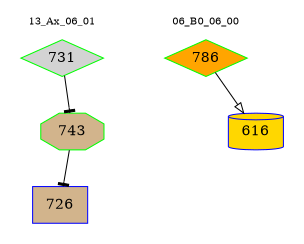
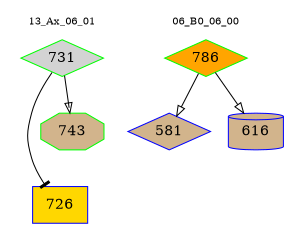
(67, 92) -> (67, 92)
none -> (169, 132)
(256, 132) -> (256, 132)
(67, 166) -> (29, 126)
(60, 205) -> (60, 205)
